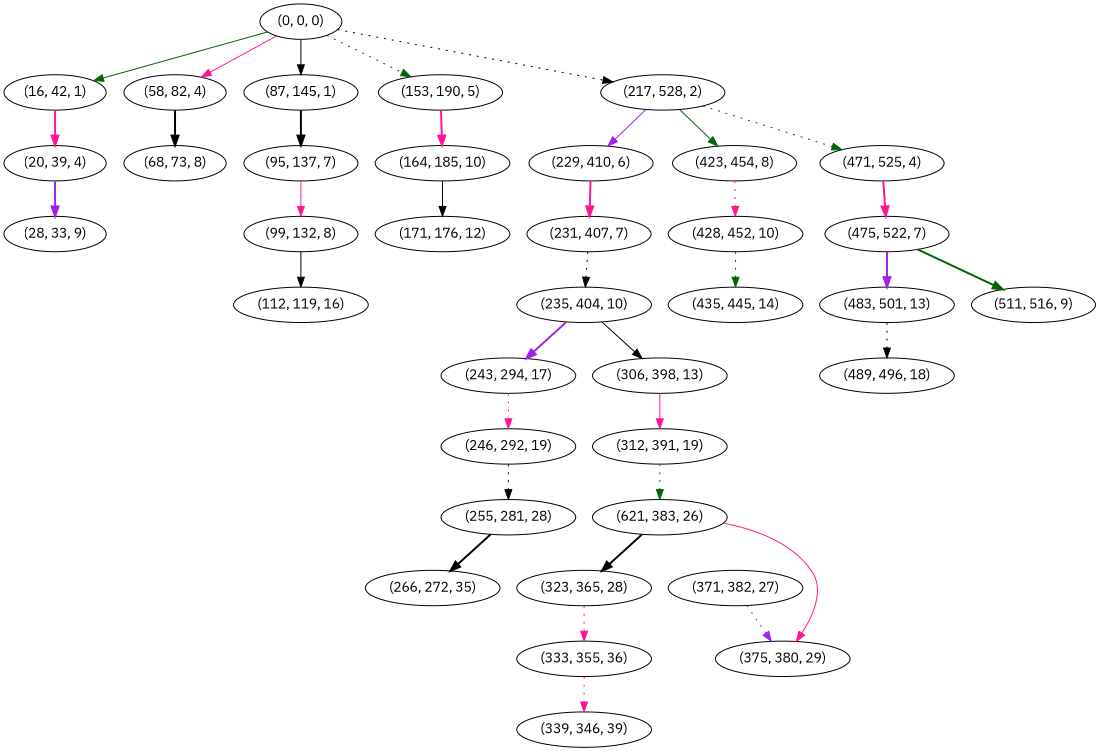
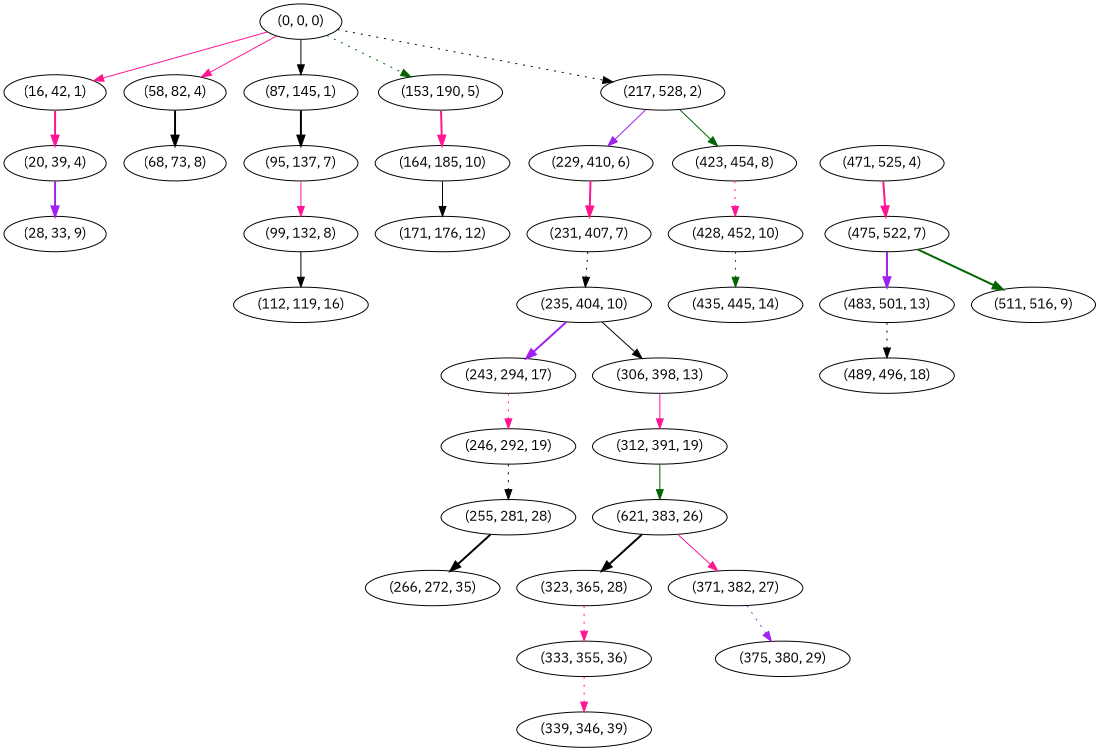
(185, 55) -> (185, 55)
(768, 126) -> none
(660, 477) -> (660, 477)
(800, 557) -> (694, 549)
